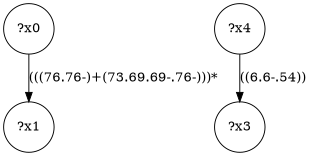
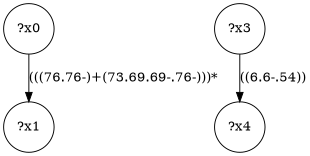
(240, 73) -> (240, 73)
